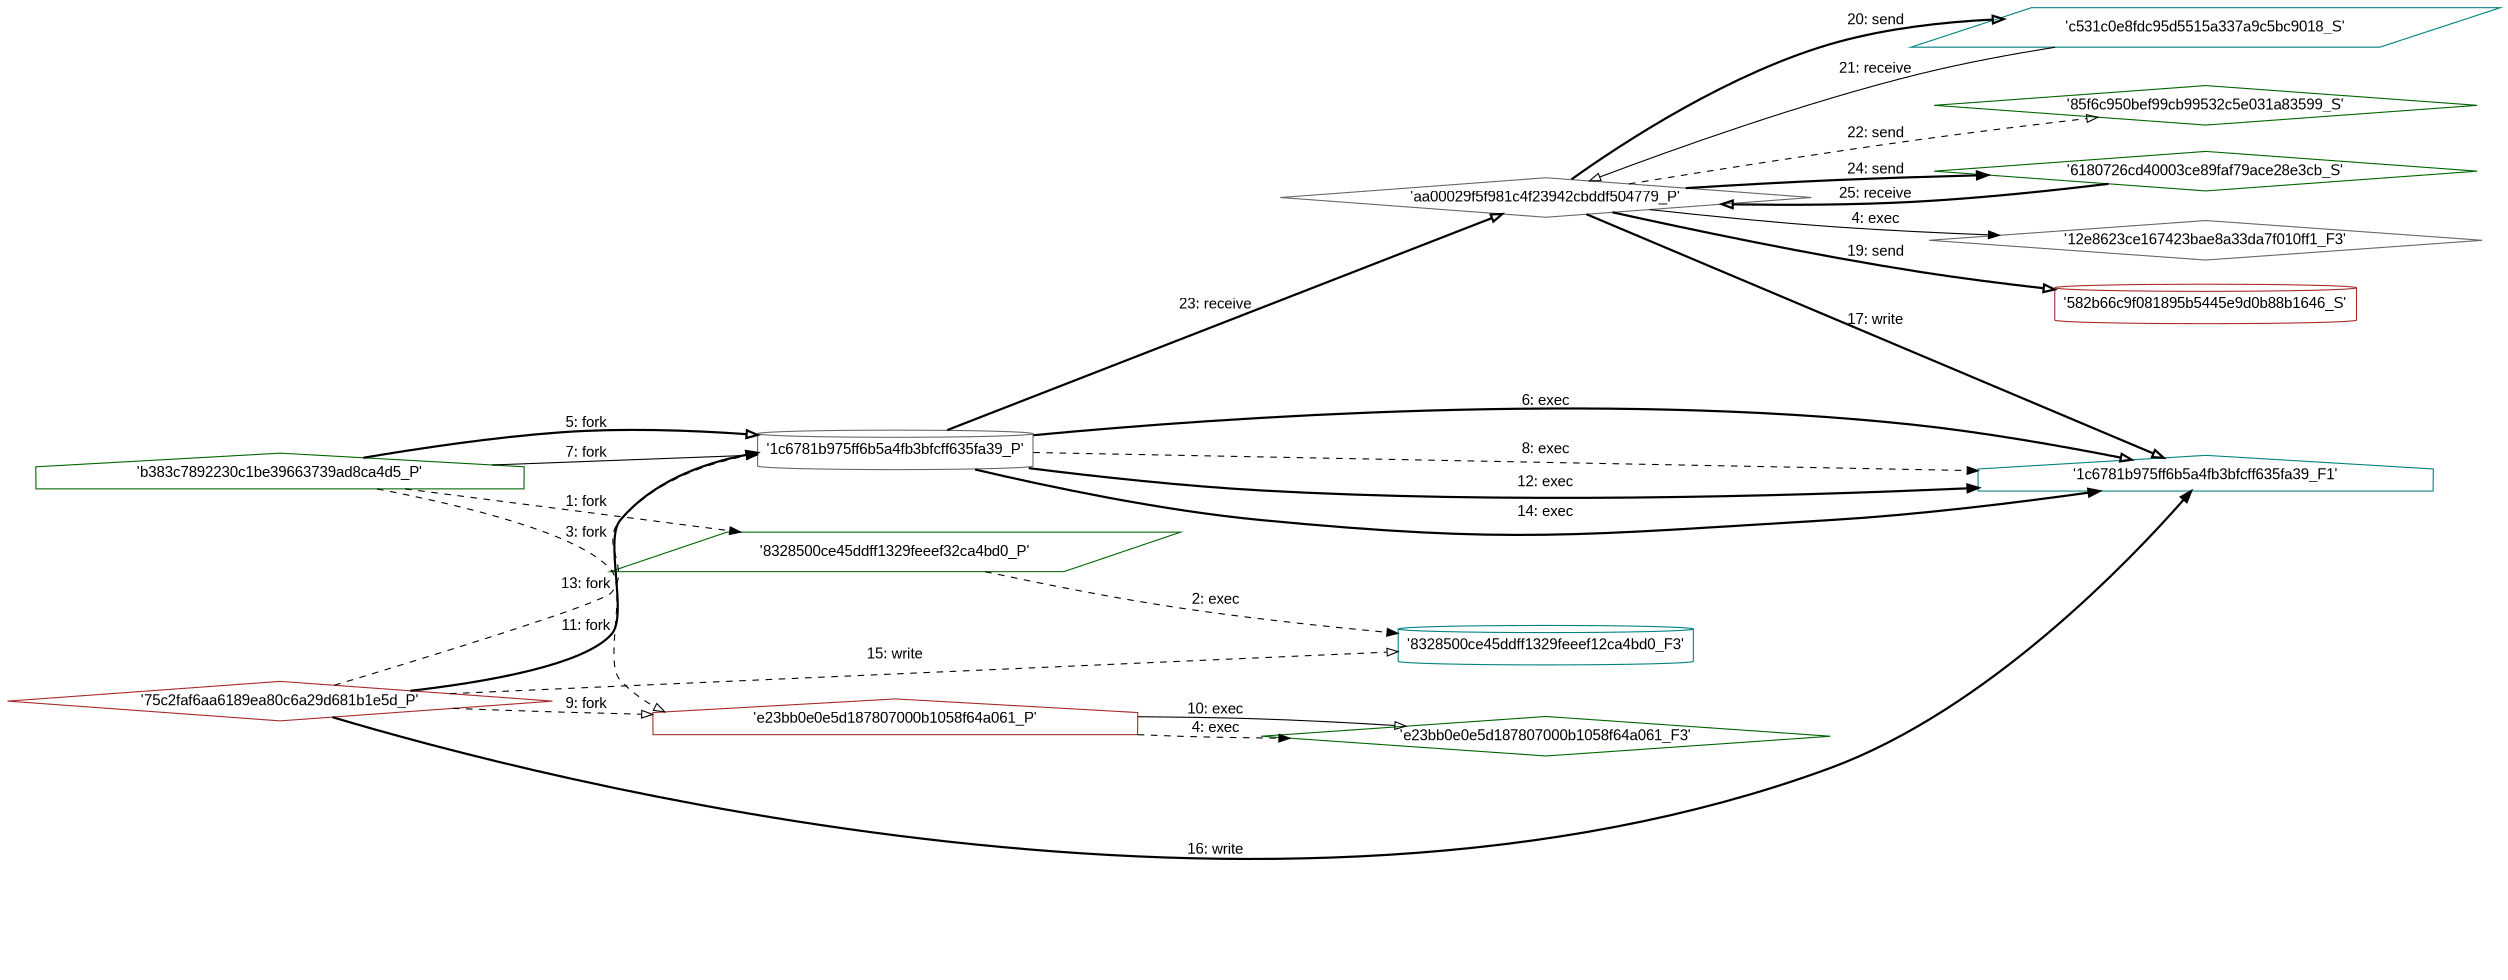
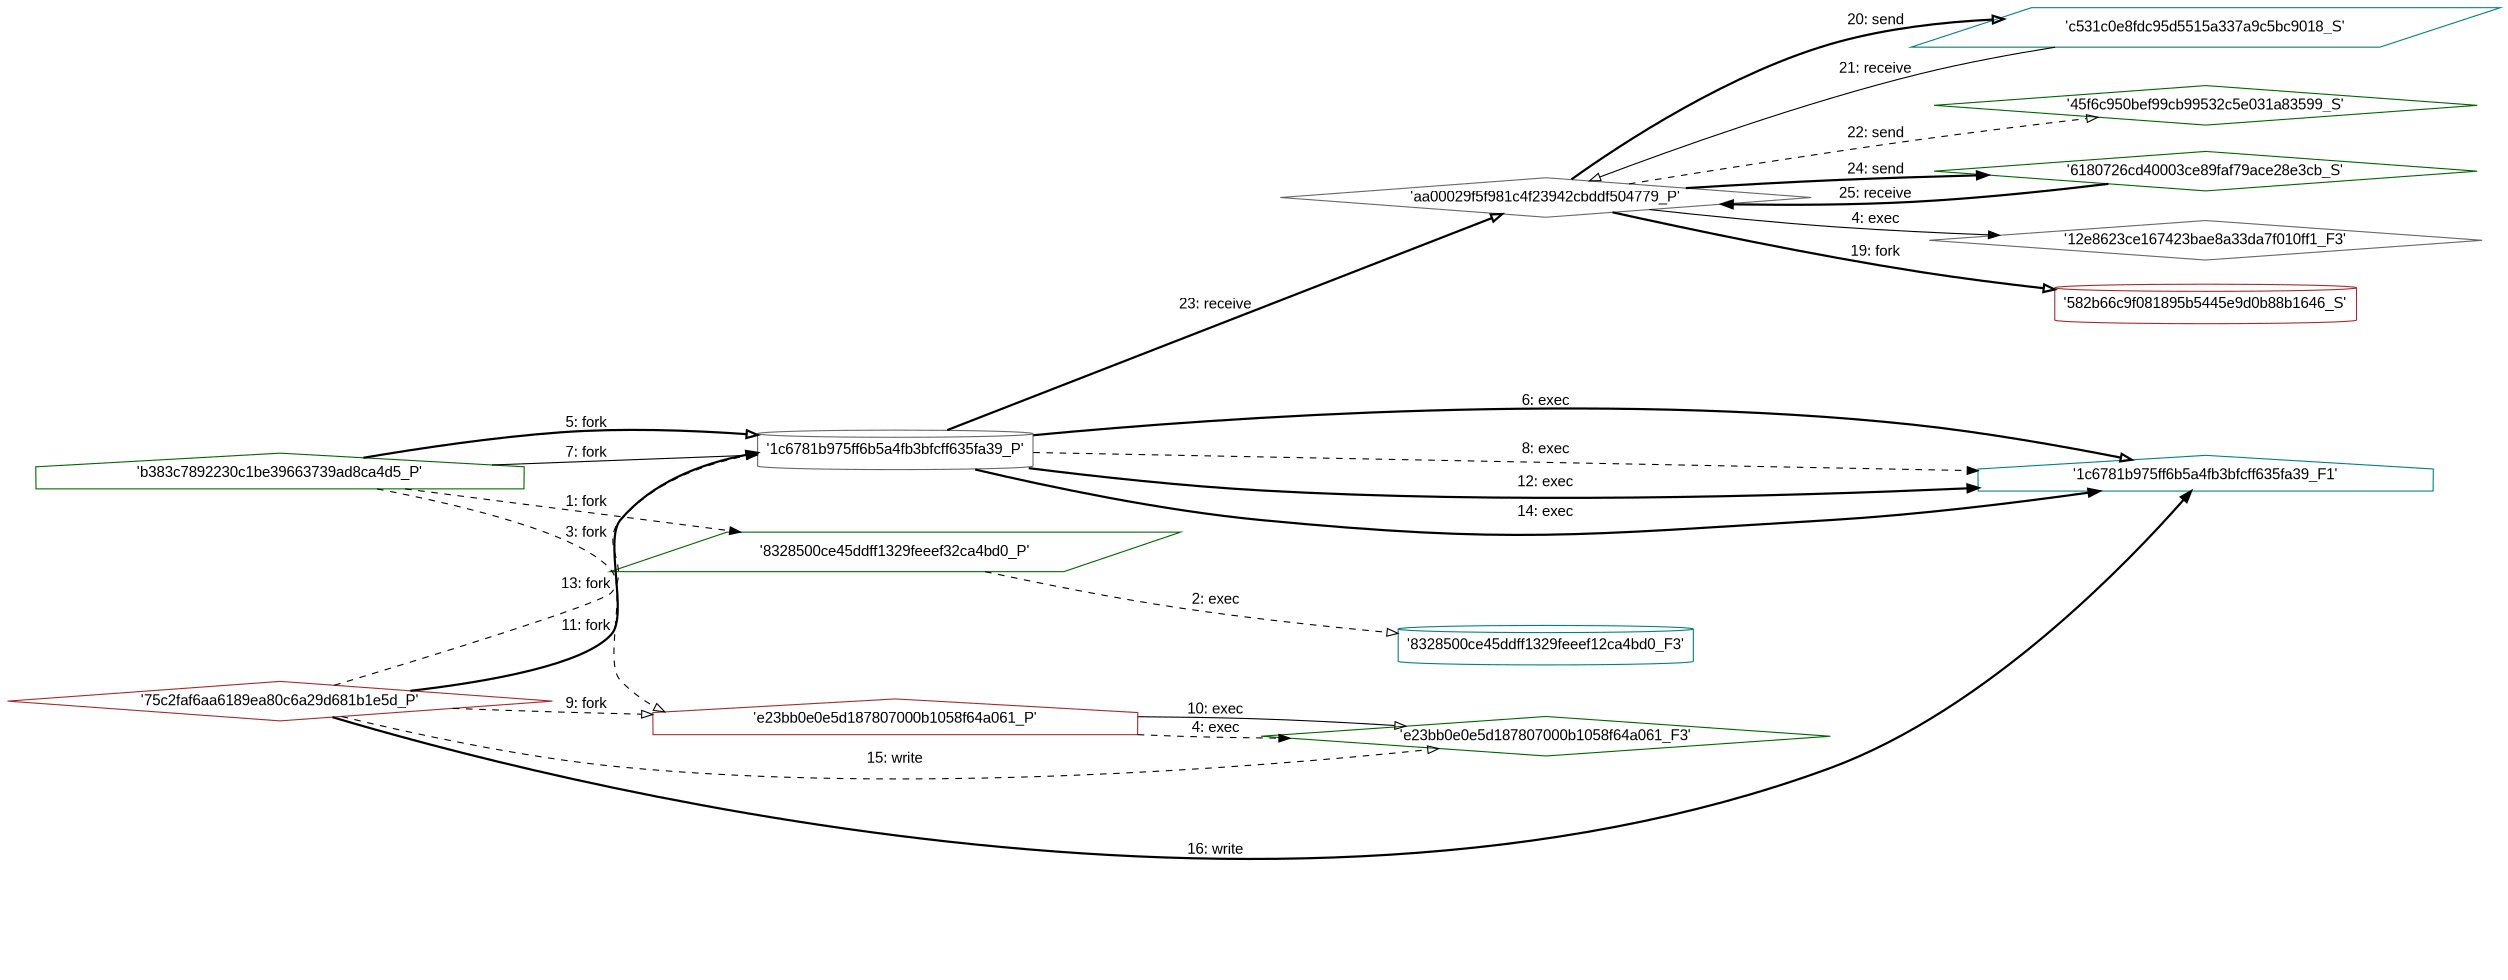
(2206, 105) -> (2206, 105)
(1921, 201) -> (1921, 201)
(1876, 252) -> (1876, 252)
(1870, 334) -> none
(1185, 609) -> (1185, 609)
(918, 673) -> (882, 779)
